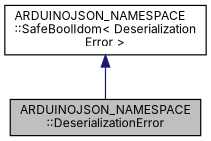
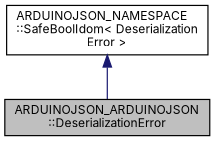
(105, 118) -> (107, 118)
